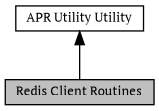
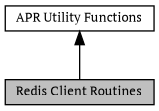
(80, 18) -> (80, 18)
